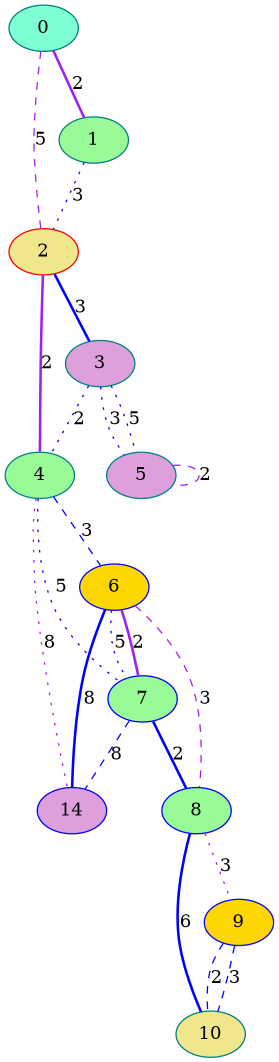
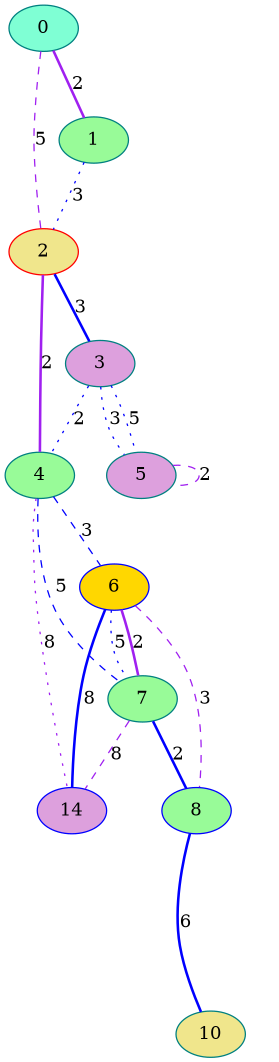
(52, 602) -> (52, 602)
(143, 699) -> (143, 699)
(107, 755) -> (107, 755)
(239, 922) -> none
